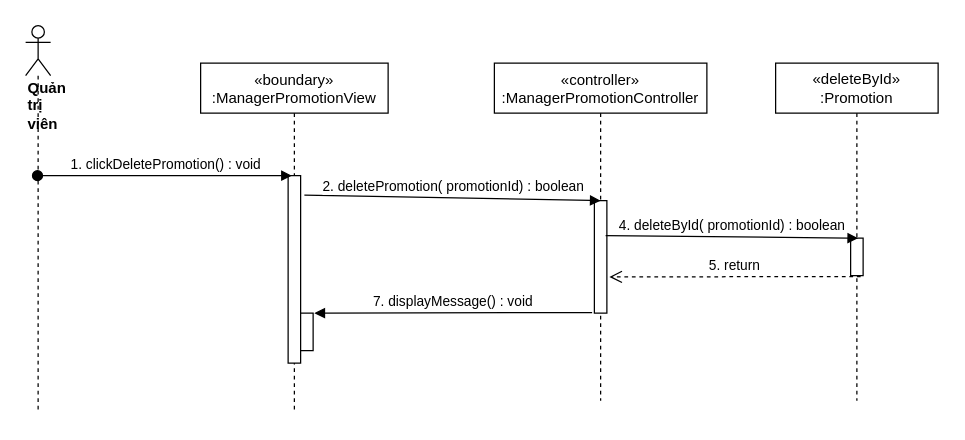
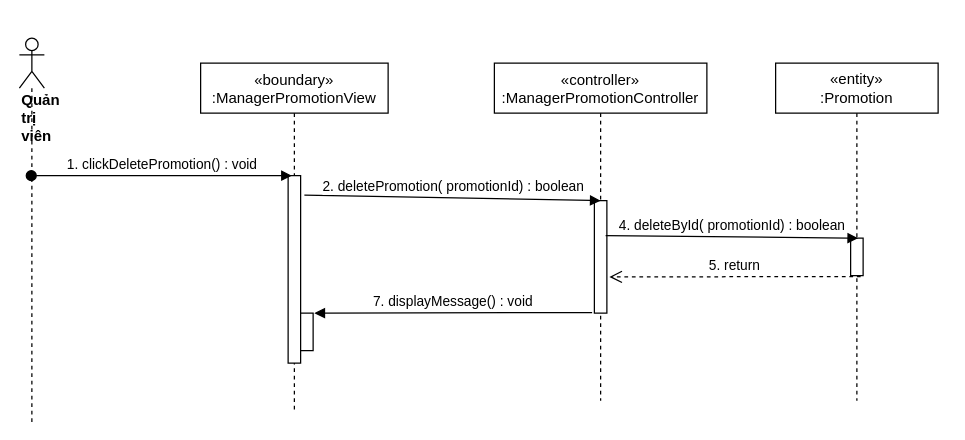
(857, 88) -> (857, 88)
(38, 219) -> (32, 232)
